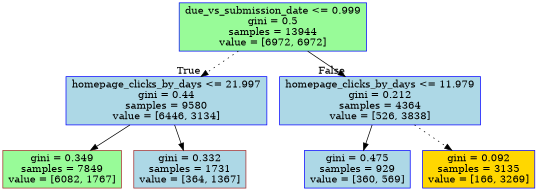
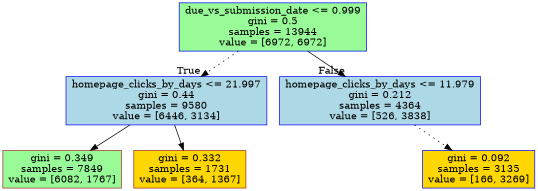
(190, 169) -> (190, 169)
(357, 169) -> none
